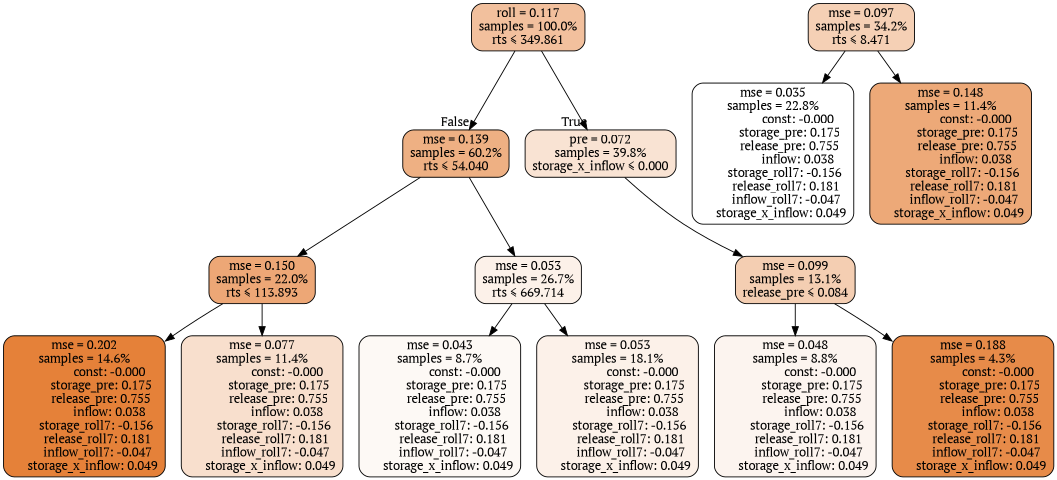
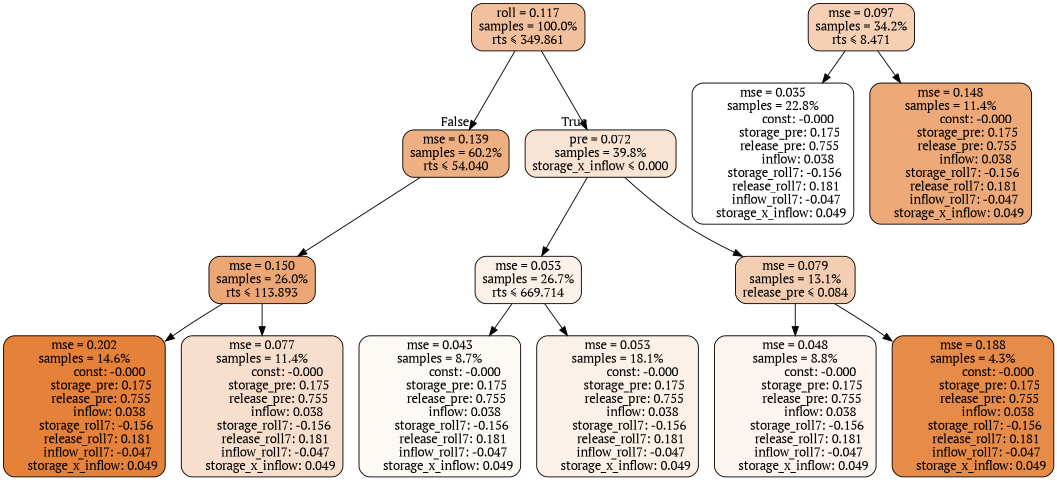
(490, 213) -> (567, 213)
(262, 280) -> (262, 280)
(795, 280) -> (795, 280)
